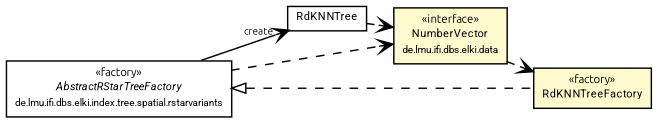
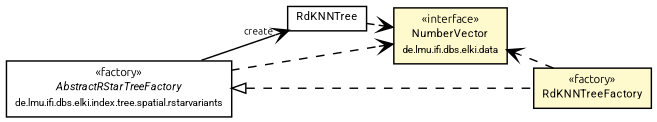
(513, 64) -> (537, 61)
